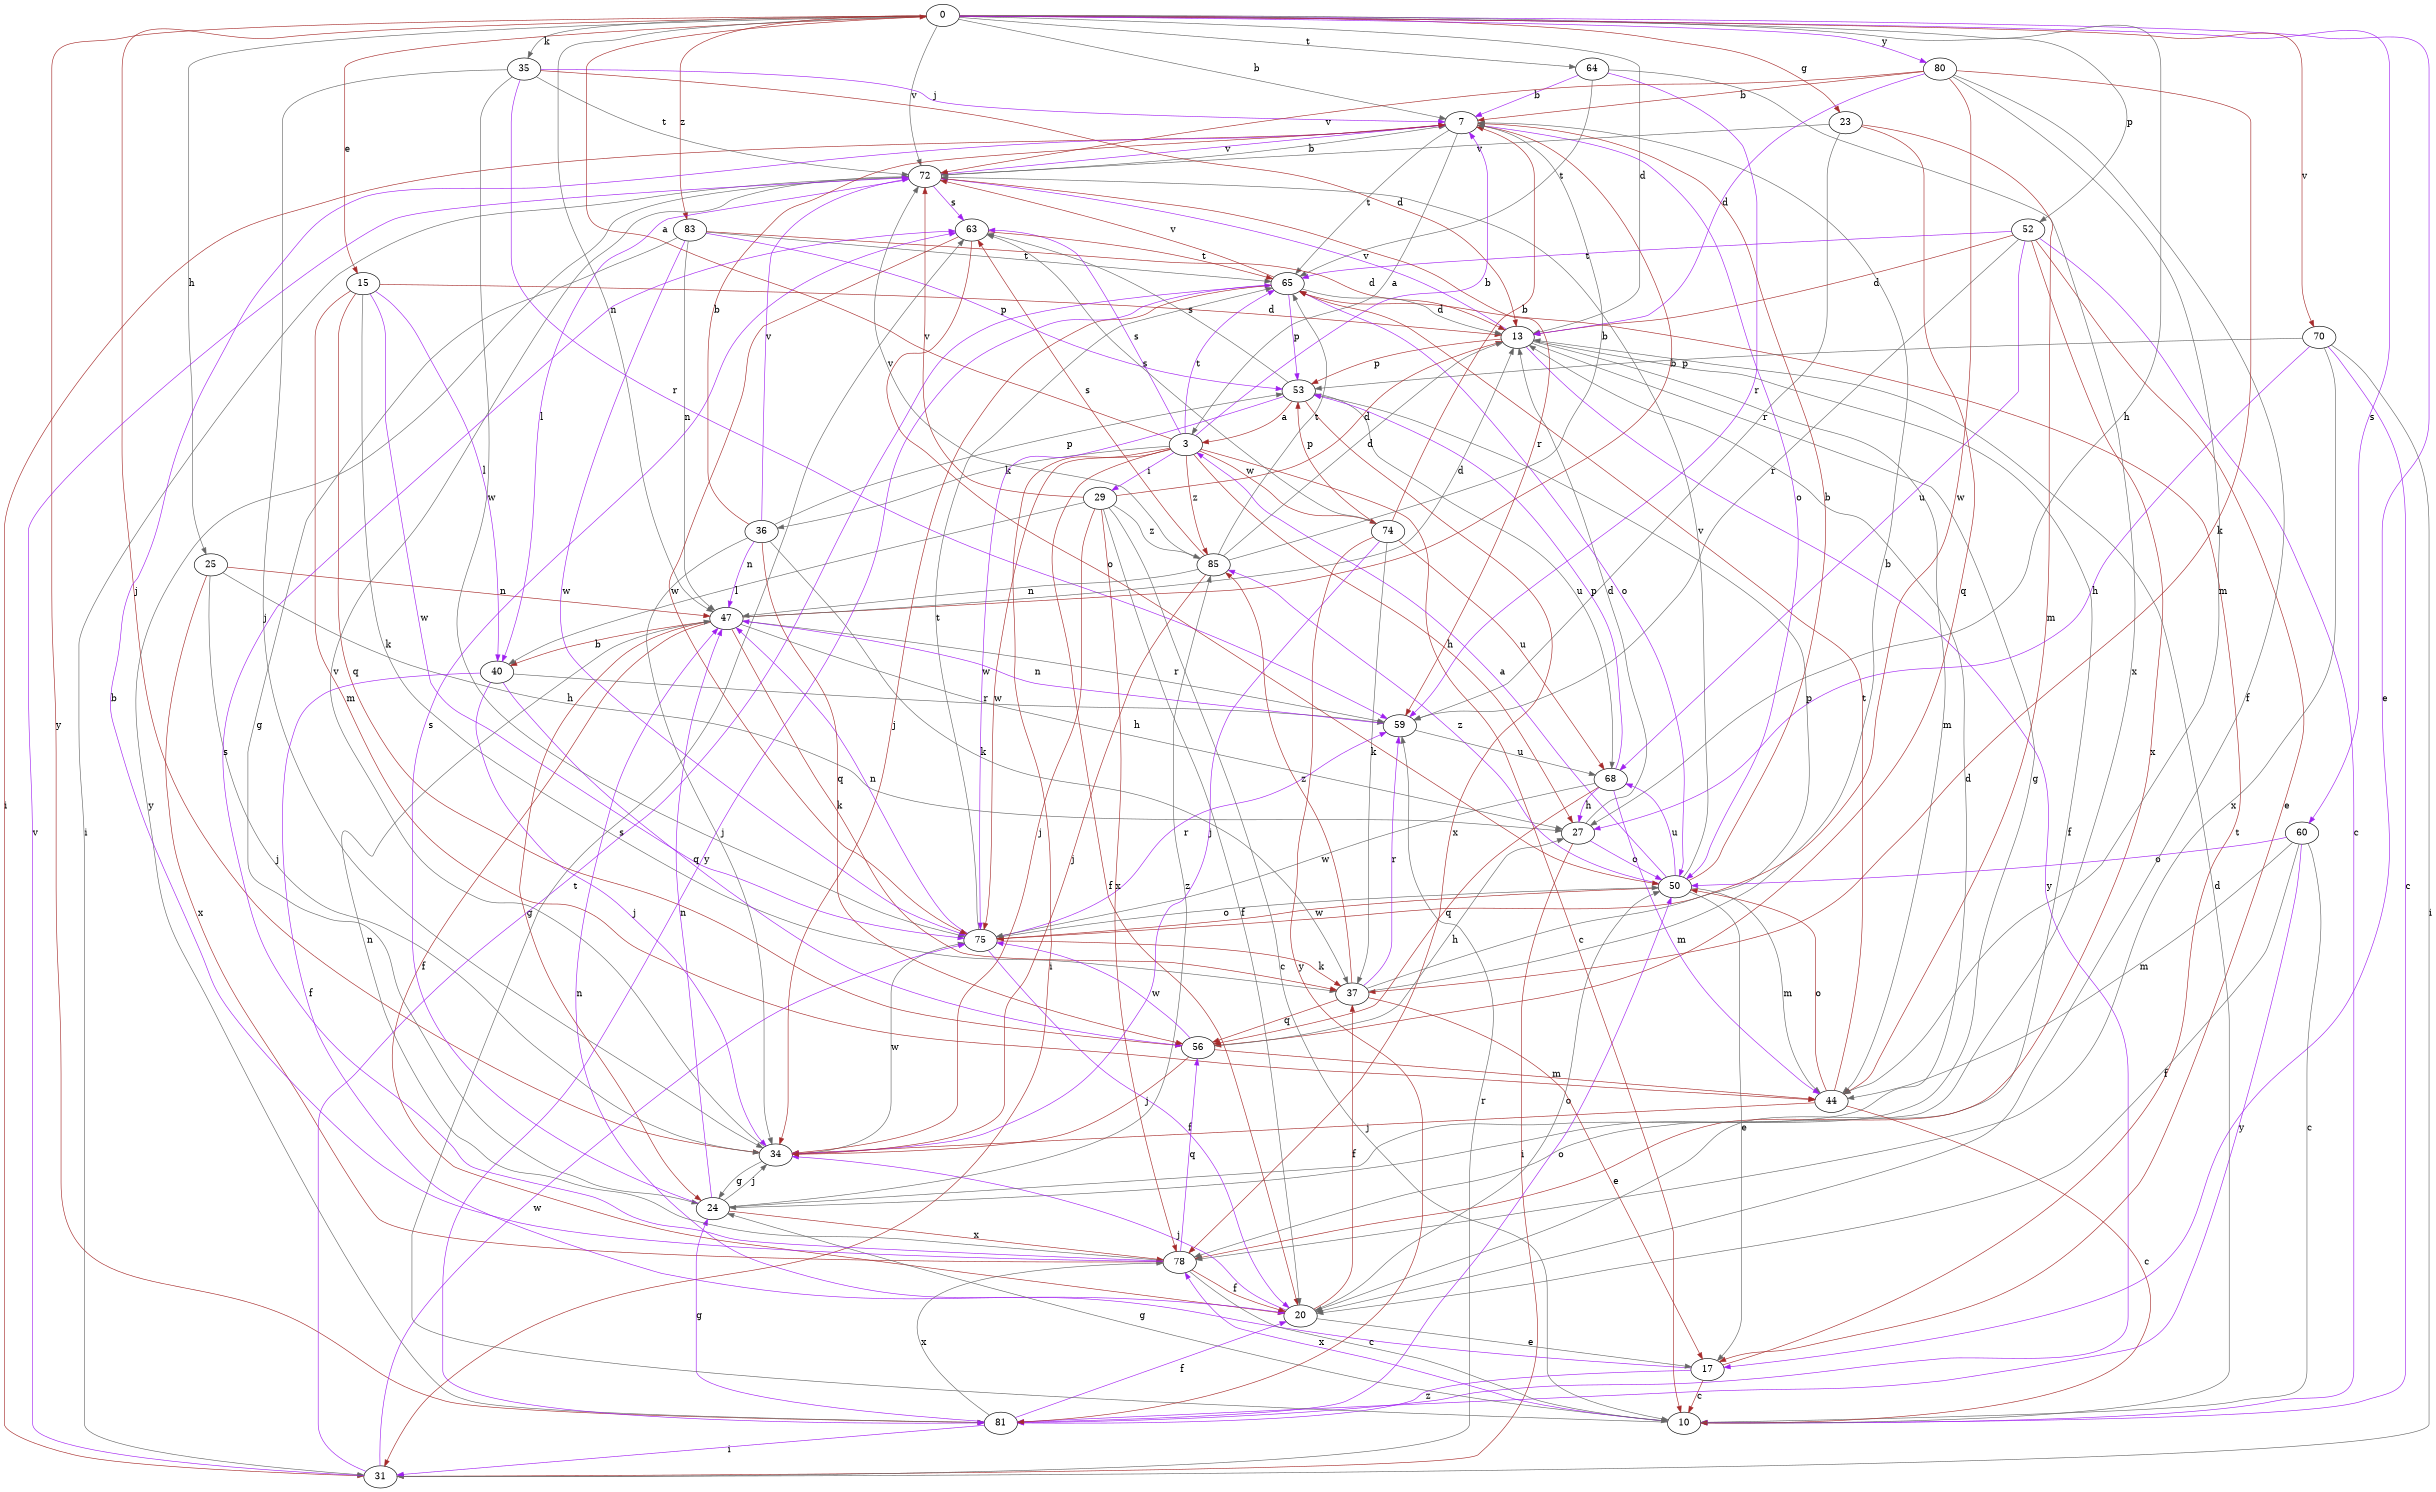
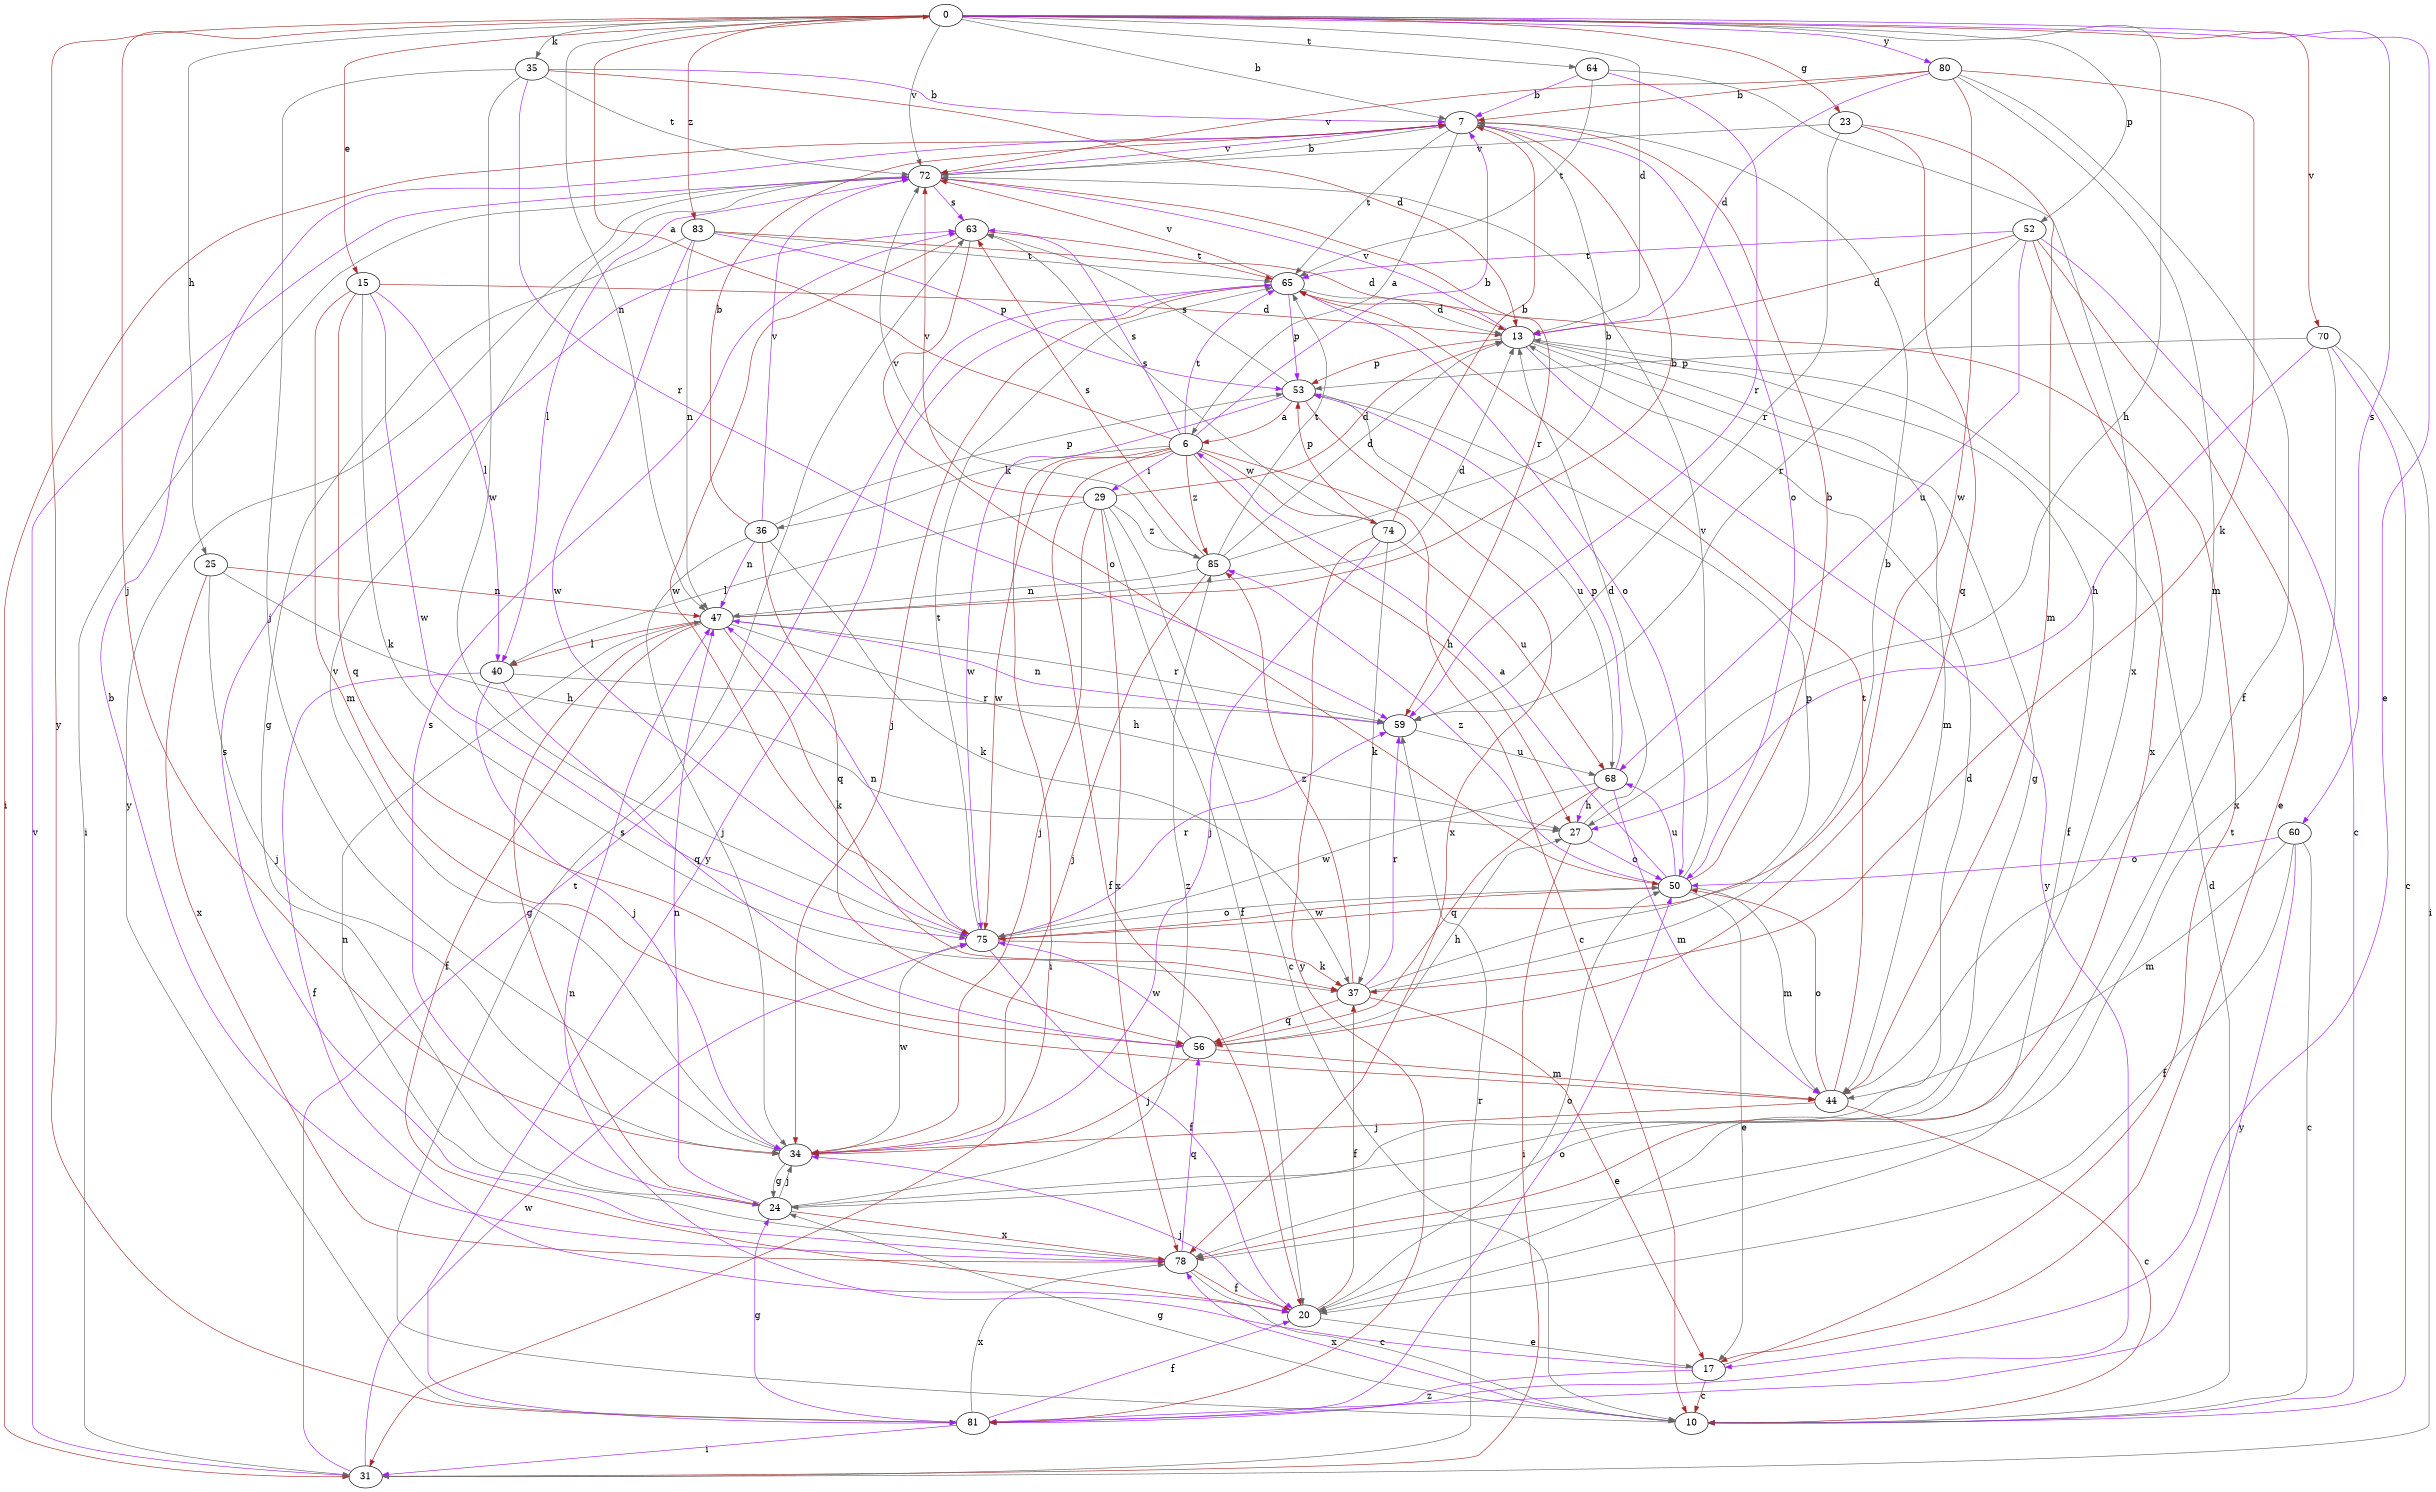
(935, 96) -> (934, 96)
(1186, 445) -> (1186, 445)
(598, 645) -> (592, 645)
